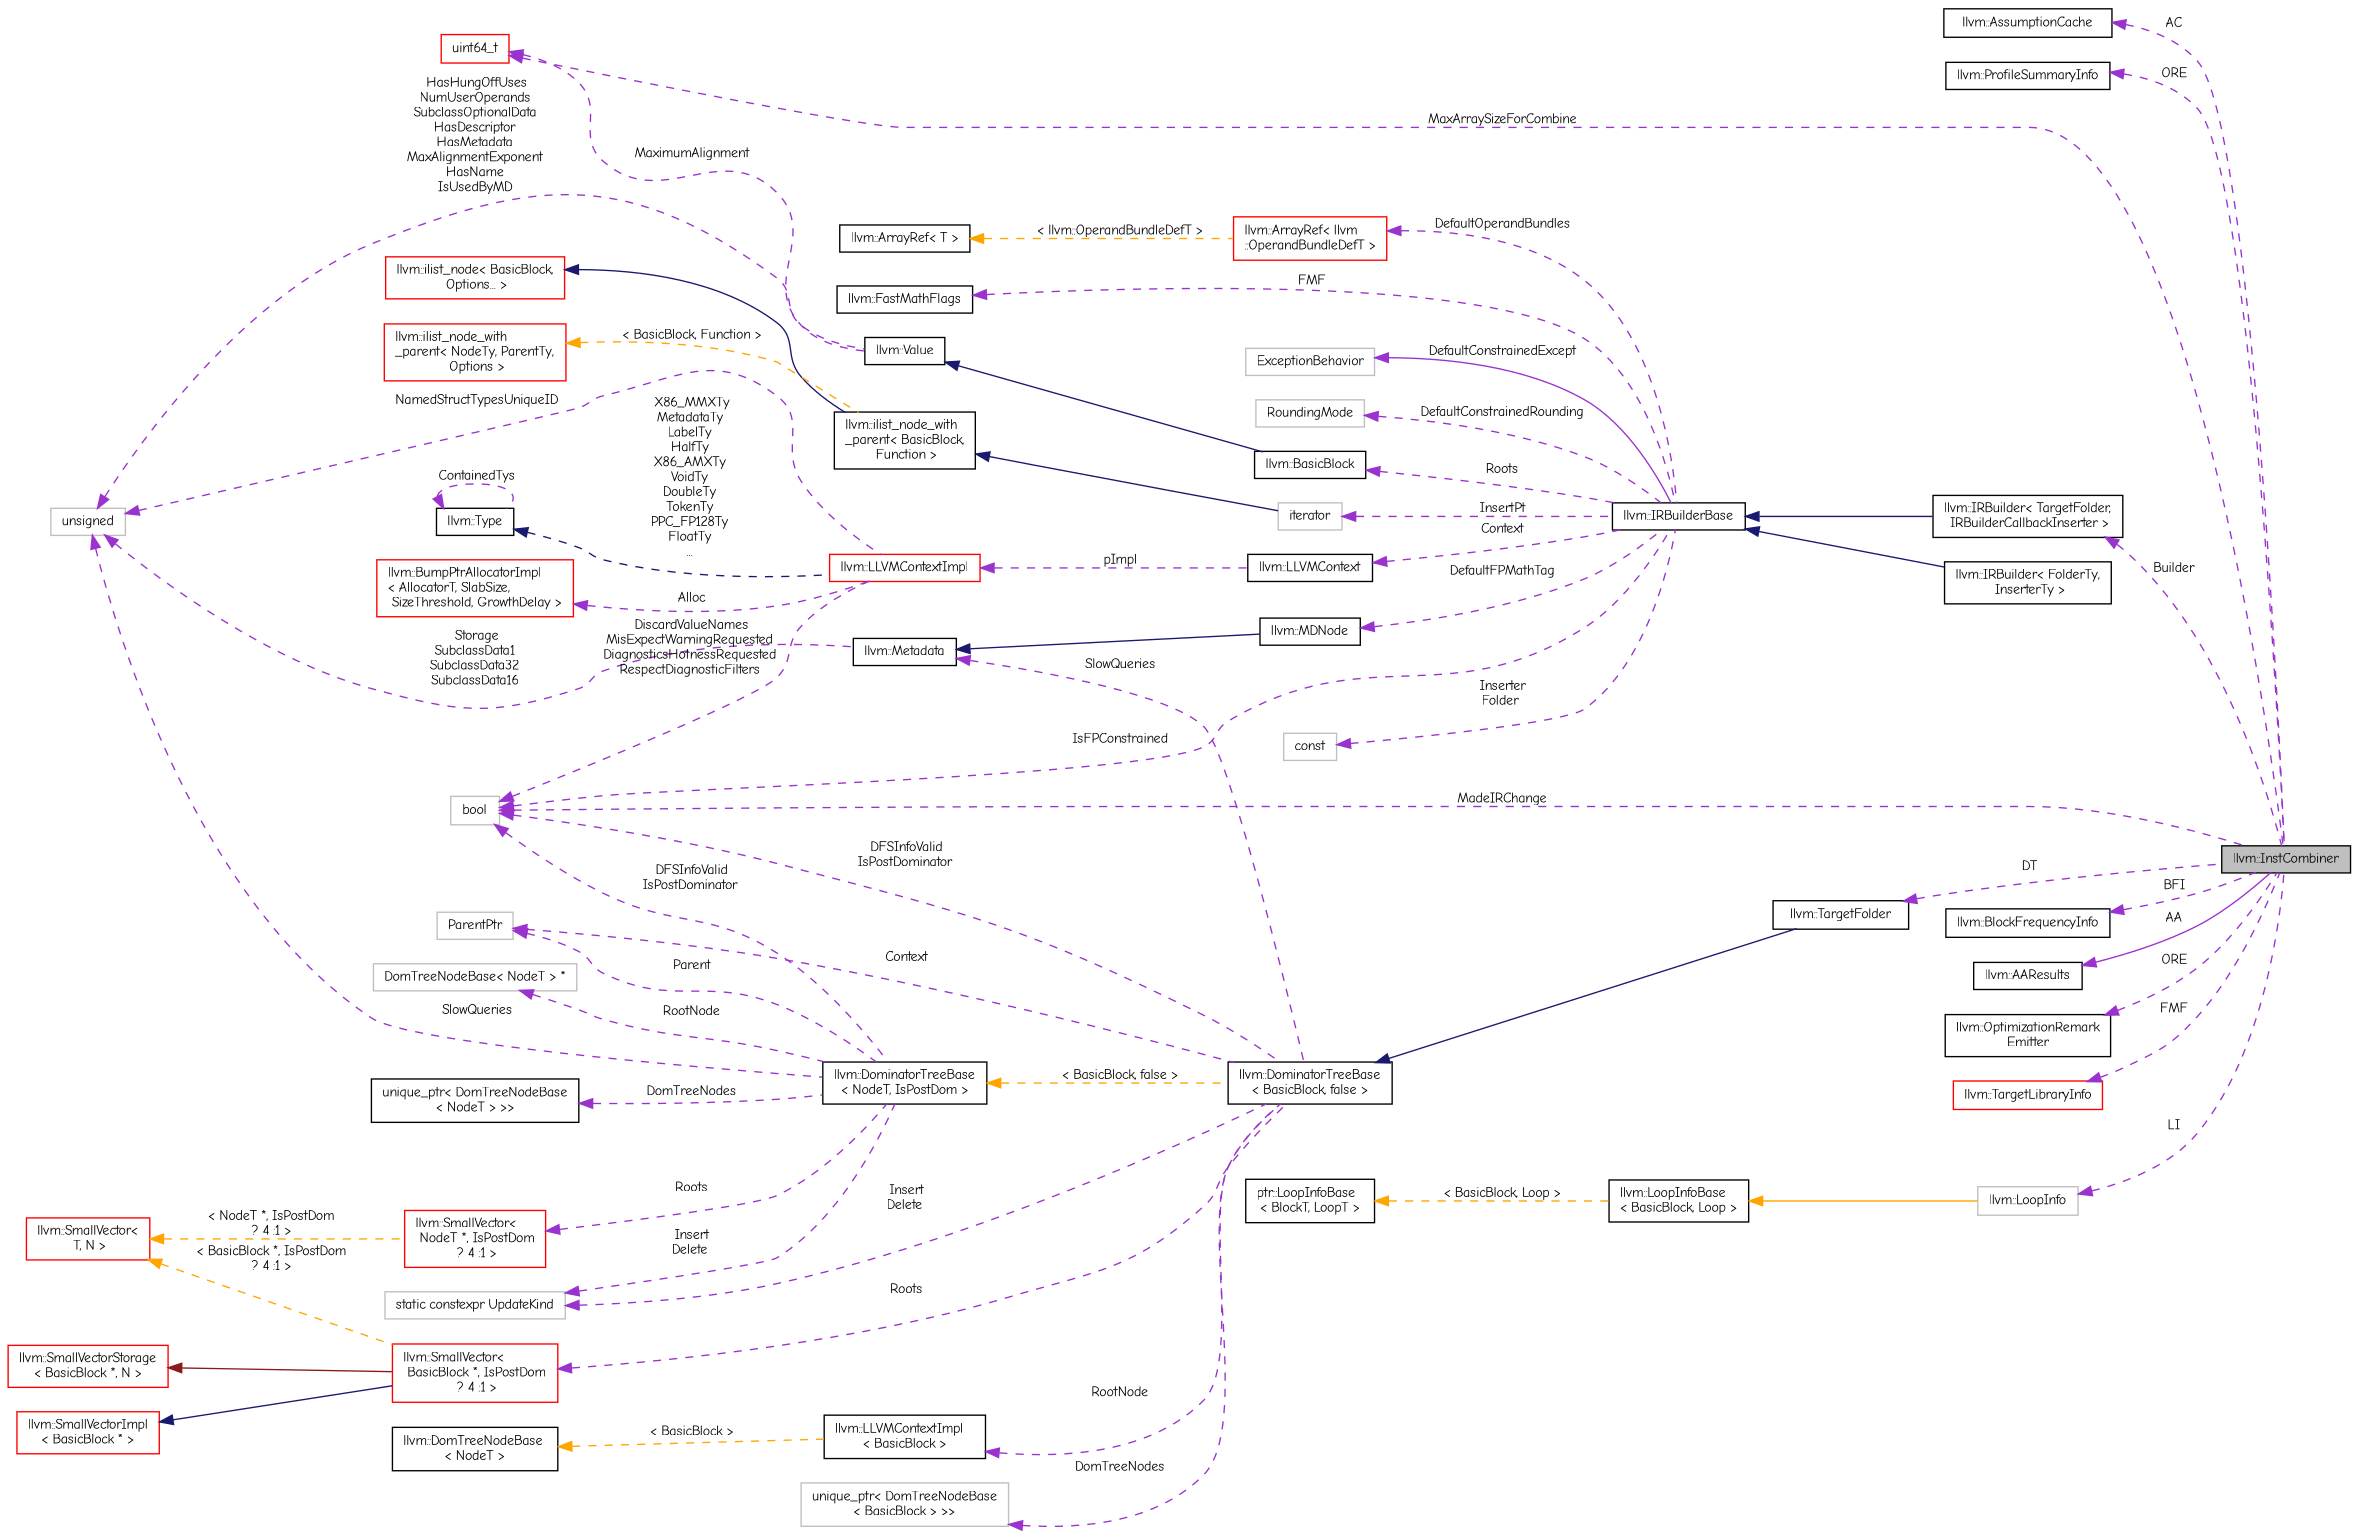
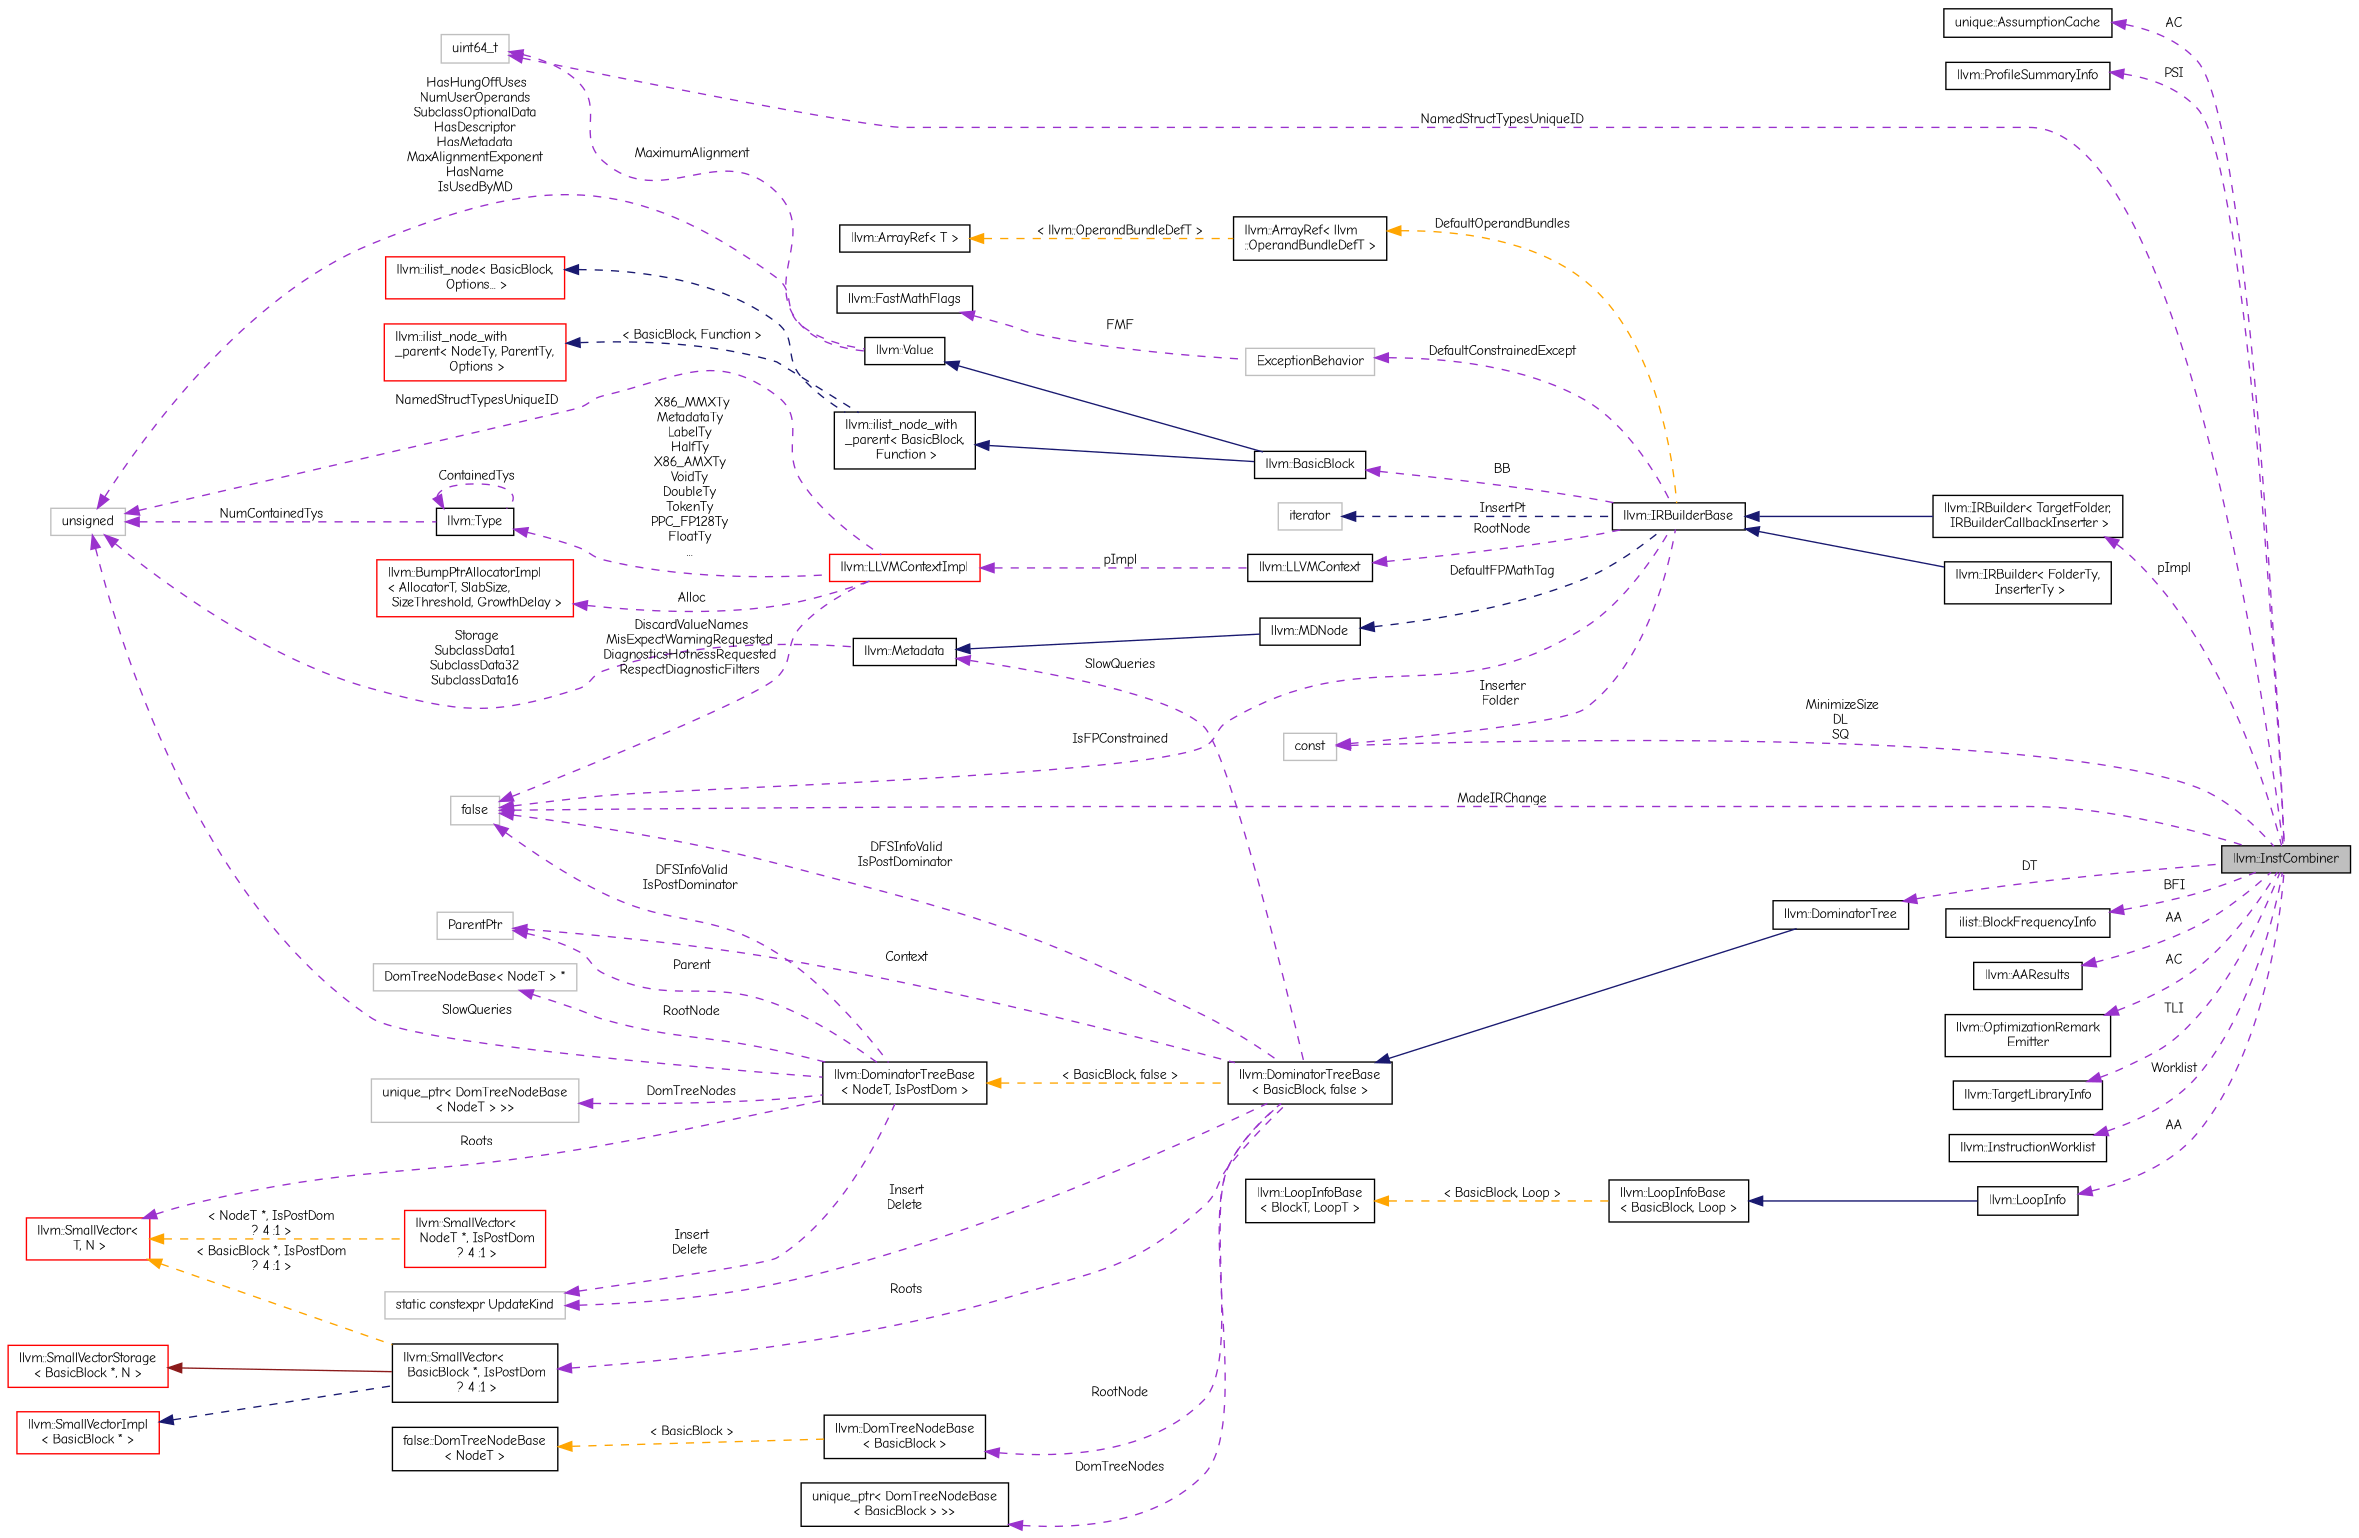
(2028, 23) -> (2028, 23)
(475, 49) -> (475, 49)
(2172, 74) -> (2172, 74)
(1501, 120) -> (1501, 120)
(1310, 239) -> (1310, 239)
(1385, 295) -> (1108, 346)
(1603, 299) -> (1603, 299)
(738, 300) -> (738, 300)
(727, 350) -> (727, 350)
(1555, 386) -> (1555, 386)
(1310, 413) -> none
(1501, 470) -> (1501, 470)
(1134, 484) -> (1122, 454)
(1484, 516) -> (1484, 516)
none -> (288, 522)
(1501, 529) -> (1501, 529)
(2172, 569) -> (2172, 569)
(675, 572) -> (675, 572)
(1526, 599) -> (1526, 599)
none -> (1824, 744)
(475, 811) -> (475, 811)
(1841, 915) -> (1841, 915)
(2028, 923) -> (2028, 923)
(2190, 930) -> (2190, 930)
(2172, 960) -> (2172, 960)
(2172, 1009) -> (2172, 1009)
(2028, 1095) -> (2028, 1095)
(475, 1101) -> (475, 1101)
(2172, 1126) -> (2172, 1126)
none -> (2028, 1148)
(1310, 1201) -> (1310, 1201)
(1870, 1201) -> (1870, 1201)
(2028, 1201) -> (2028, 1201)
(740, 1204) -> (490, 1162)
(475, 1373) -> (475, 1373)
(283, 1403) -> (283, 1403)
(905, 1437) -> (905, 1437)
(475, 1449) -> (475, 1449)
(905, 1505) -> (905, 1505)
